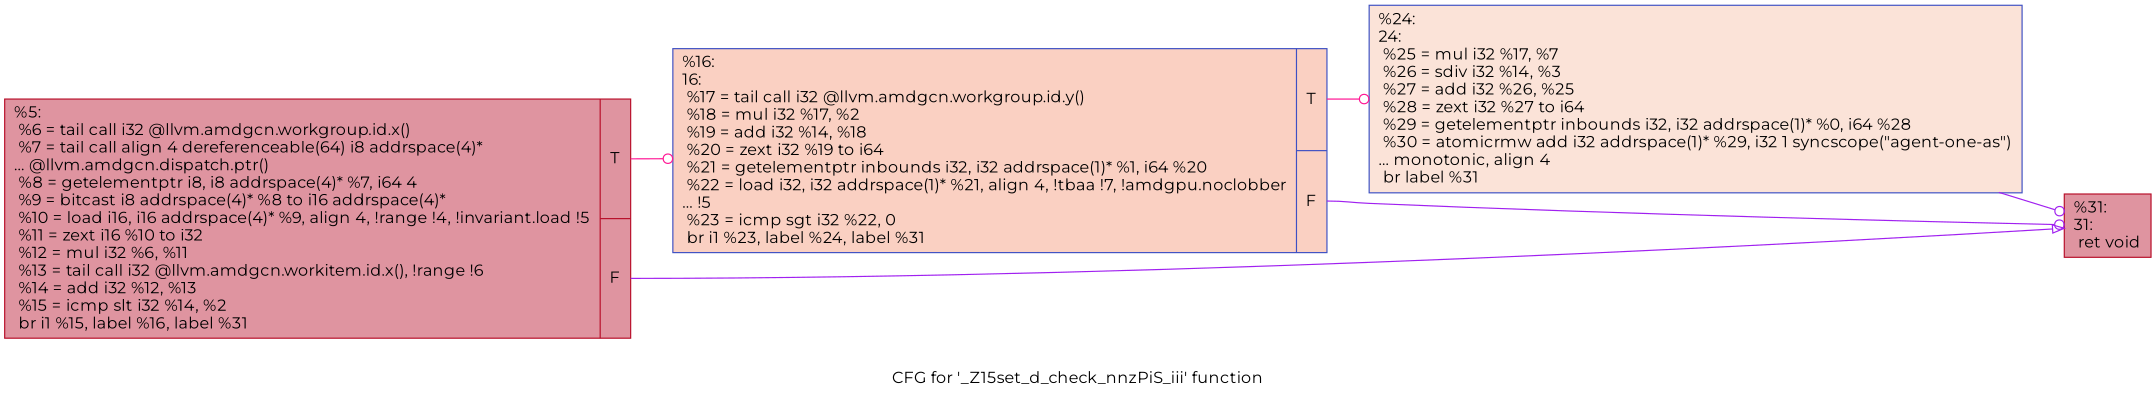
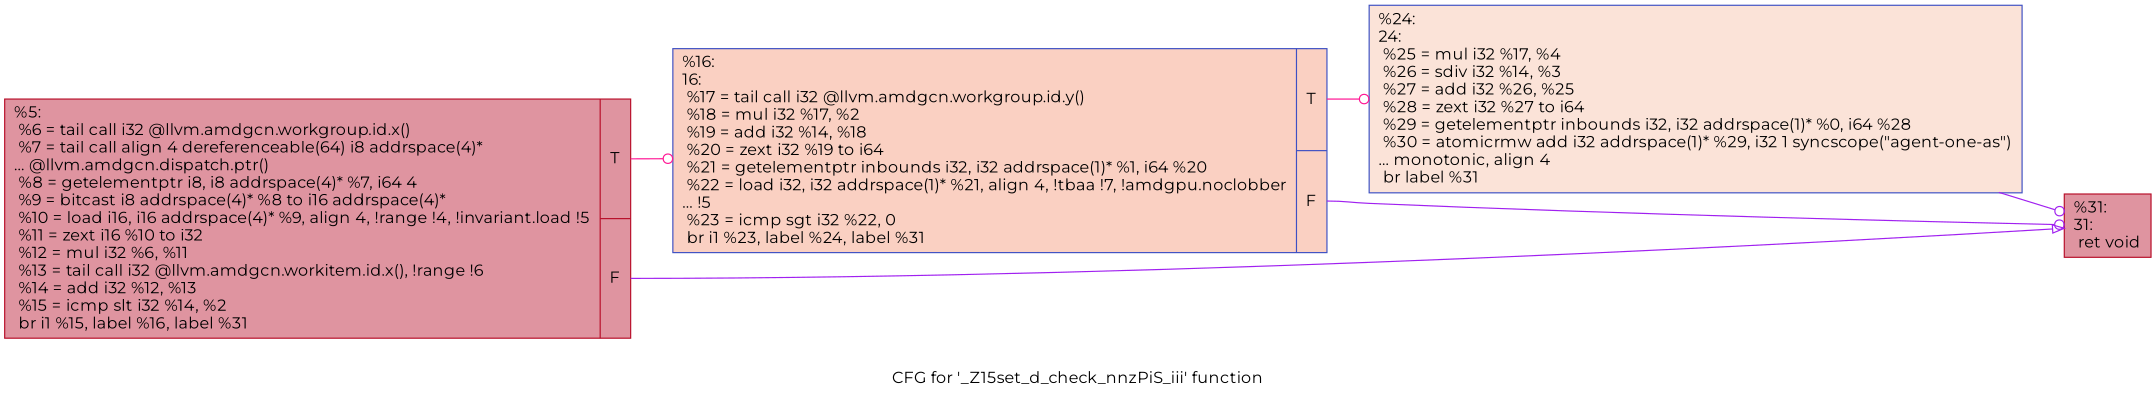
(1469, 55) -> (1470, 55)
